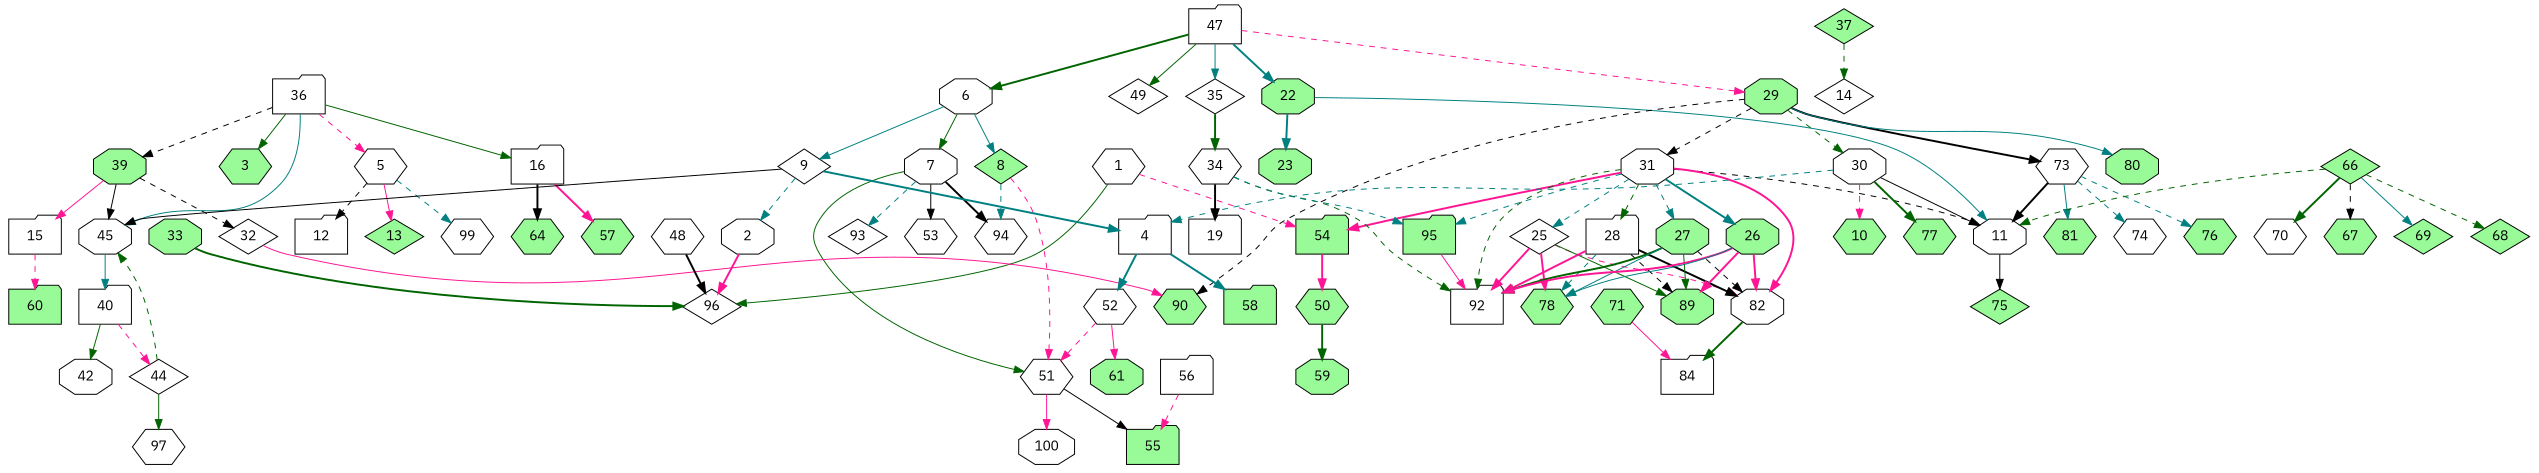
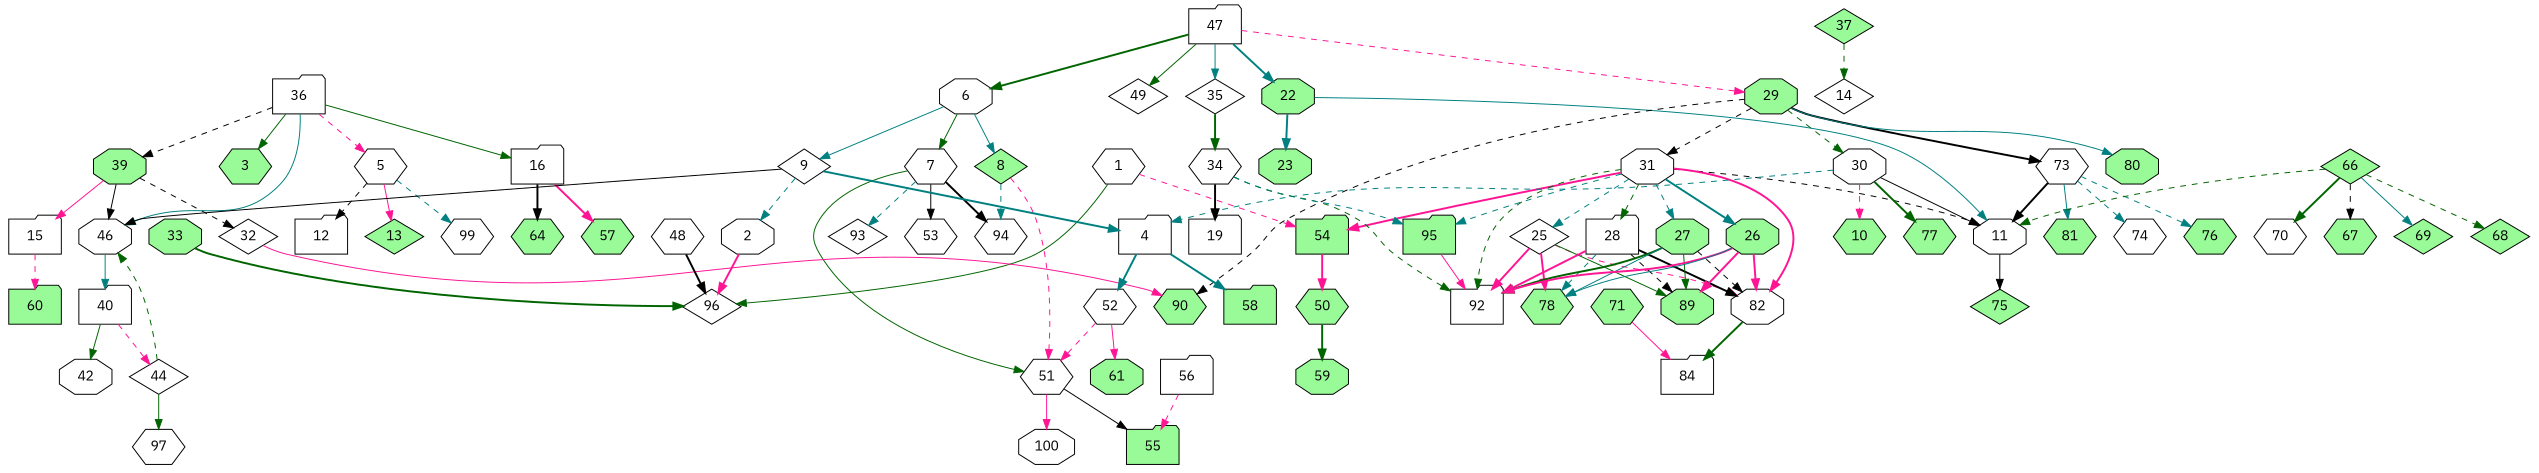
(931, 166) -> (931, 166)
(105, 237) -> (105, 237)
